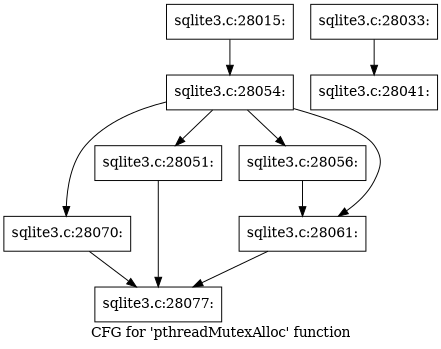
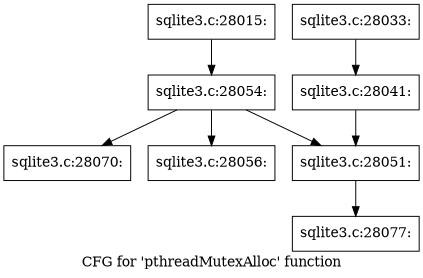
none -> (356, 123)
(303, 234) -> none
(109, 266) -> none
